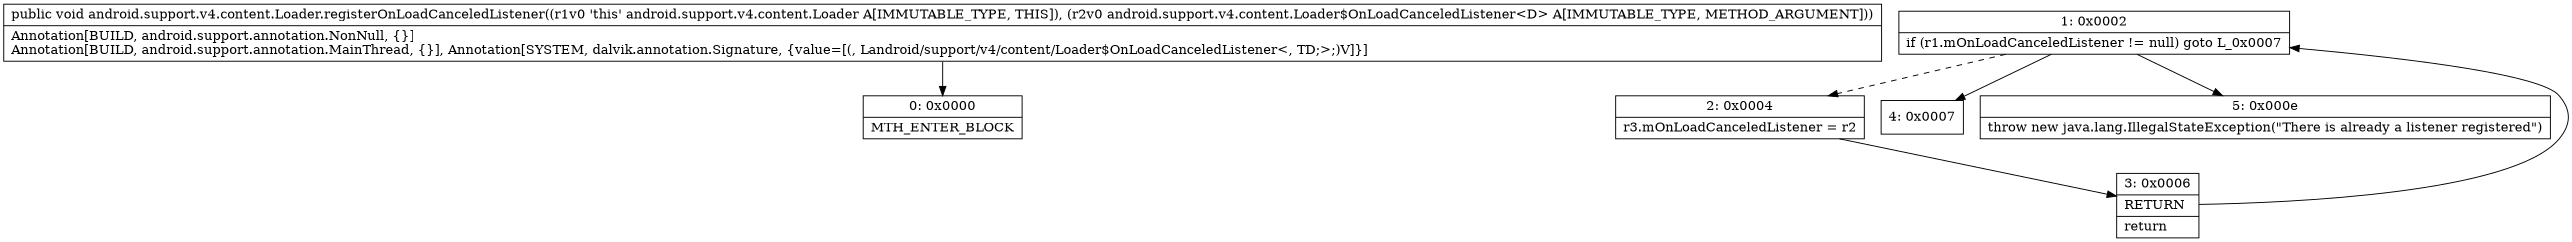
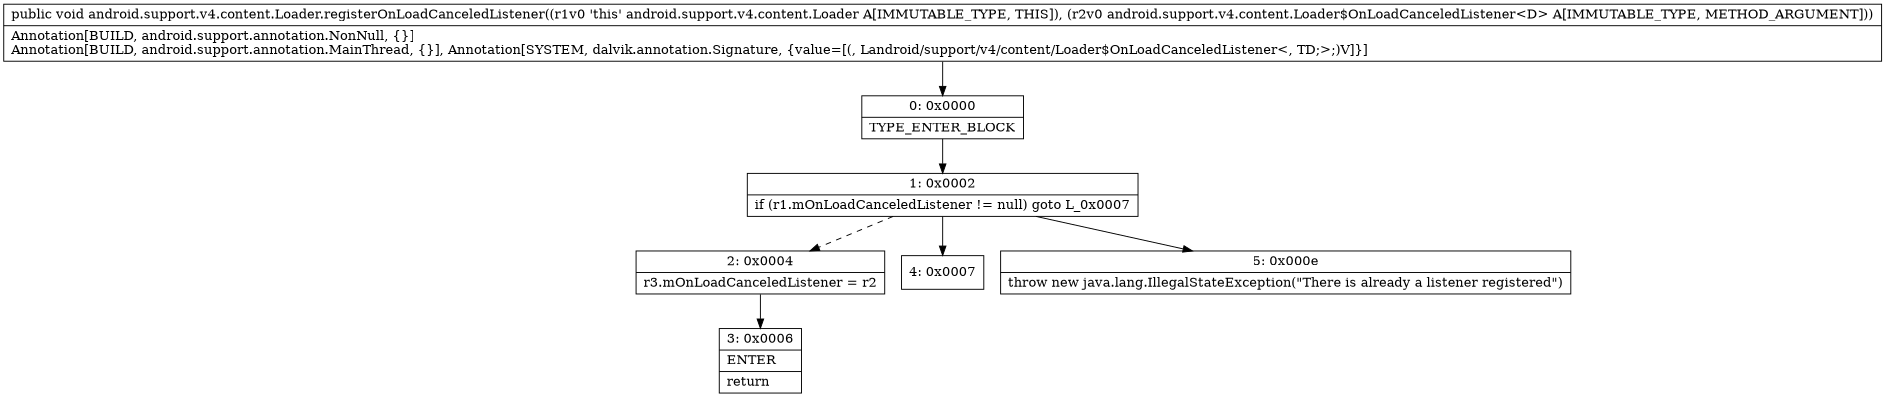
(943, 128) -> (943, 128)
(2536, 156) -> (943, 151)
(2155, 205) -> (752, 360)
